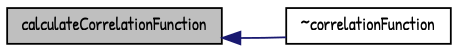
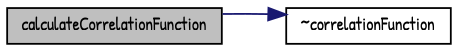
(263, 38) -> (245, 14)
